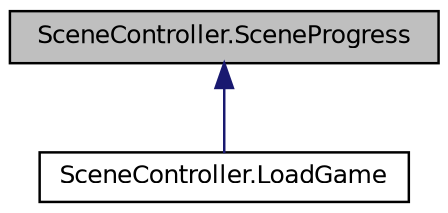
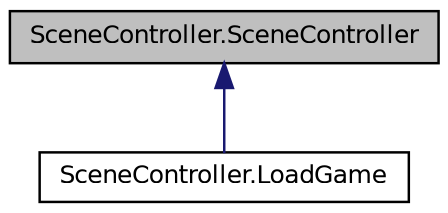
(224, 37) -> (224, 37)
